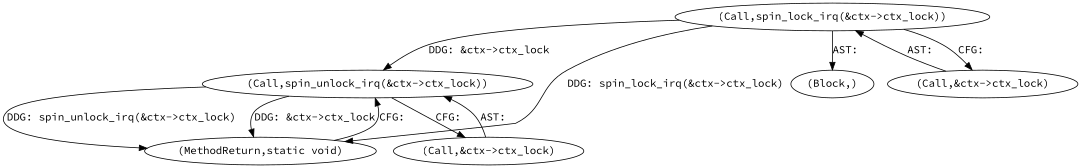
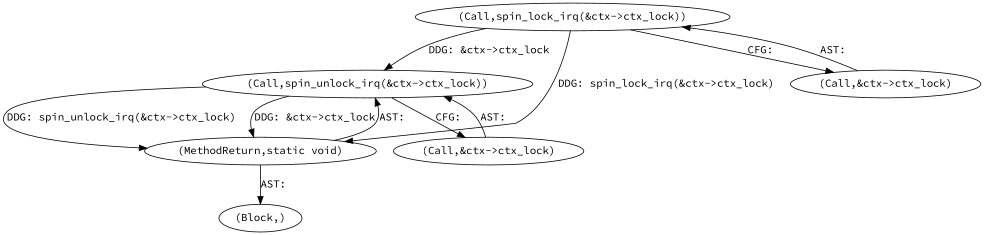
(832, 47) -> (260, 181)
(395, 118) -> (395, 118)
